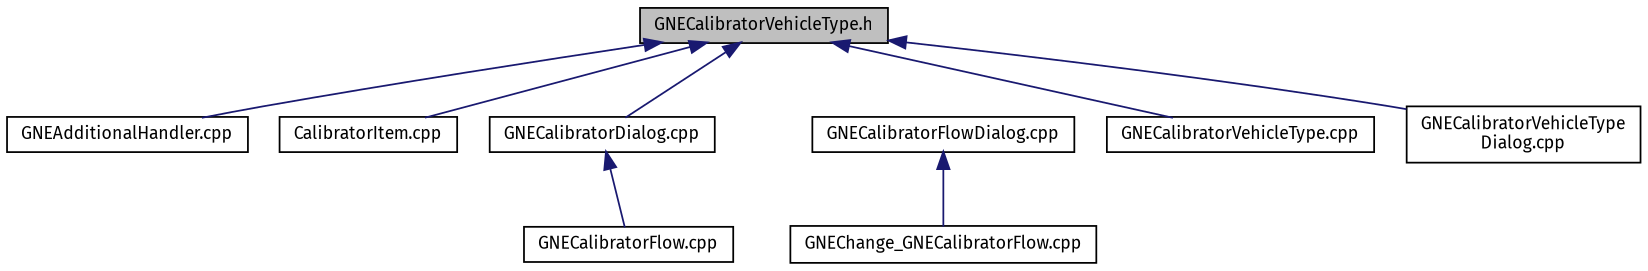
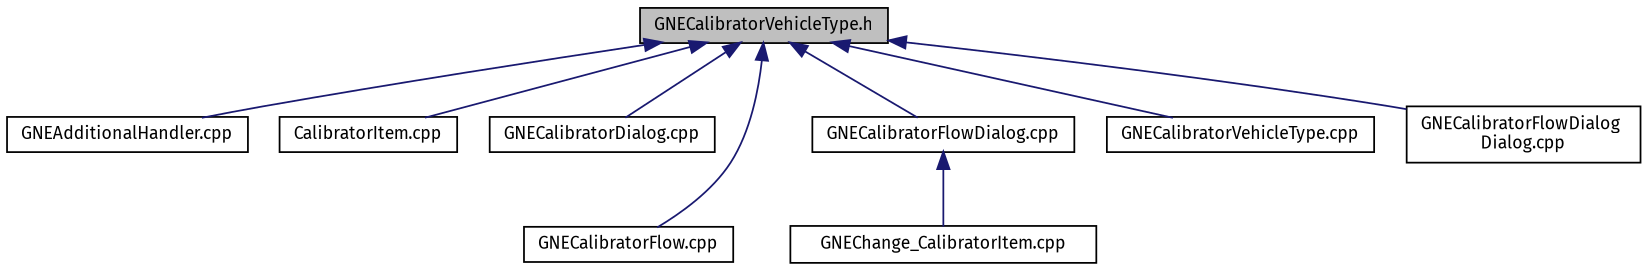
none -> (861, 85)
(1524, 135) -> (1524, 135)
(618, 198) -> (733, 159)
(943, 244) -> (943, 244)
